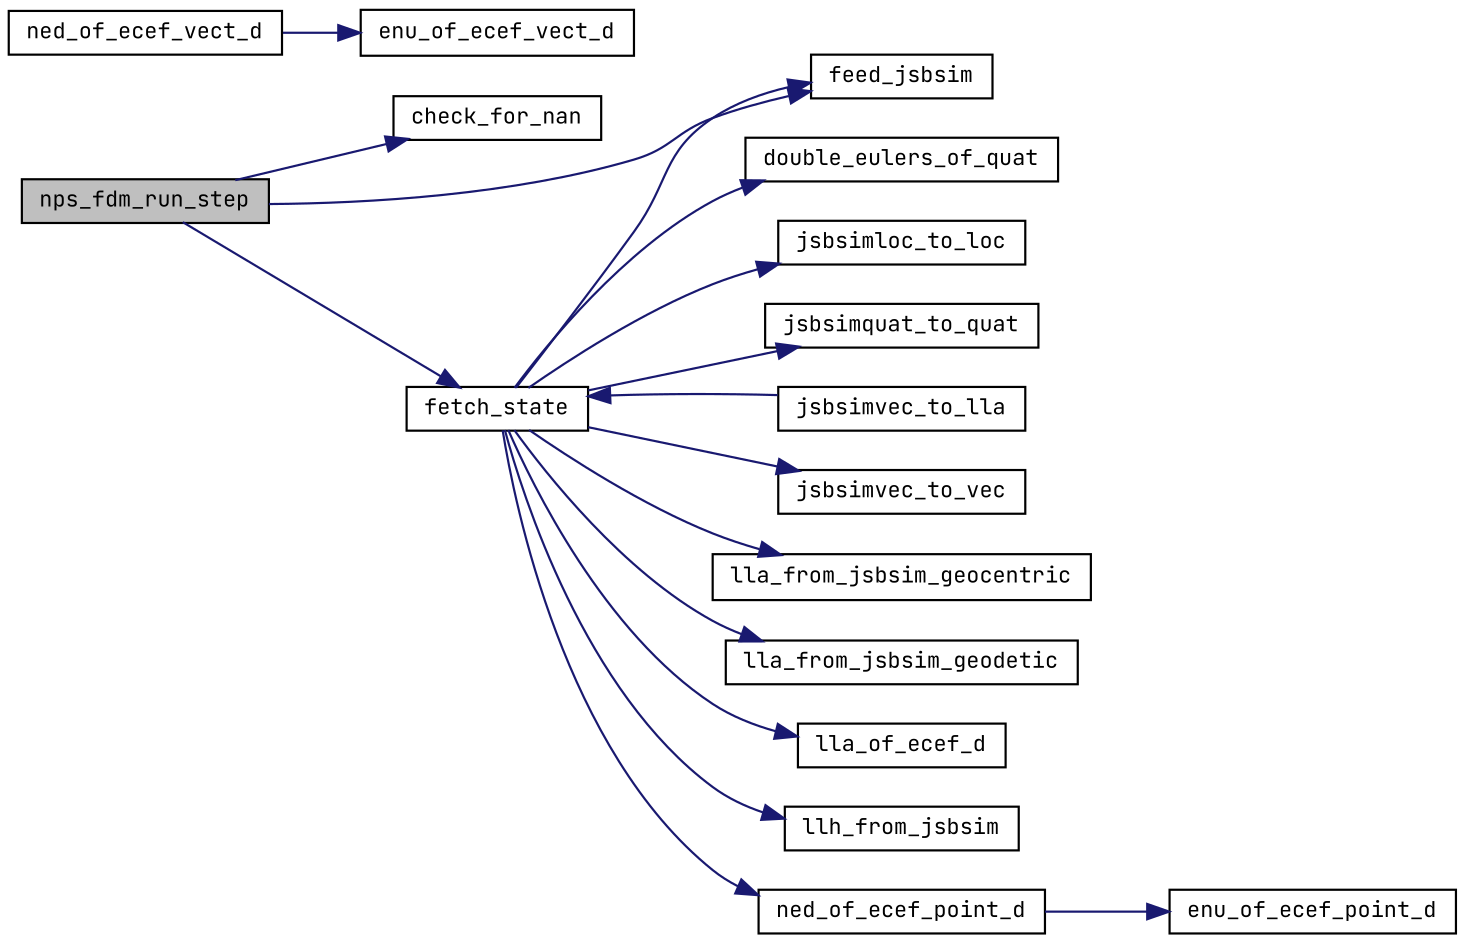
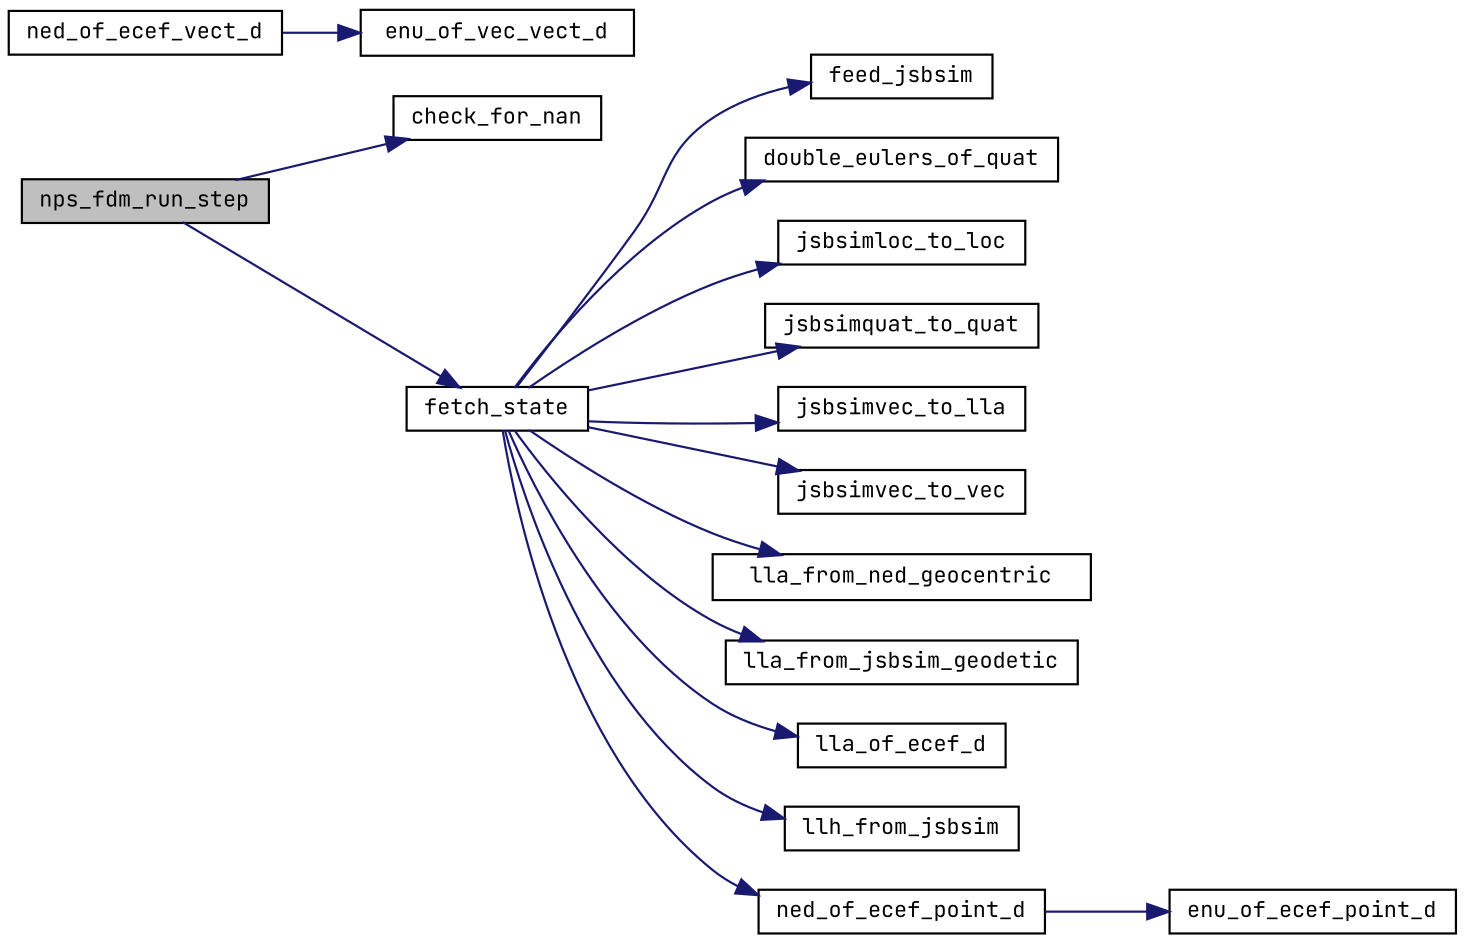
(497, 33) -> (497, 33)
(537, 182) -> none
(694, 394) -> (672, 423)
(902, 577) -> (902, 577)
